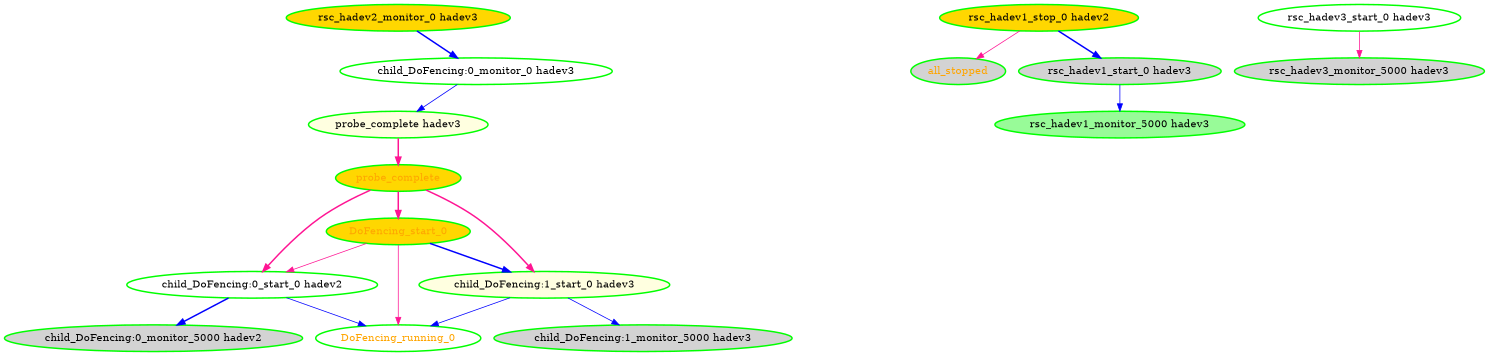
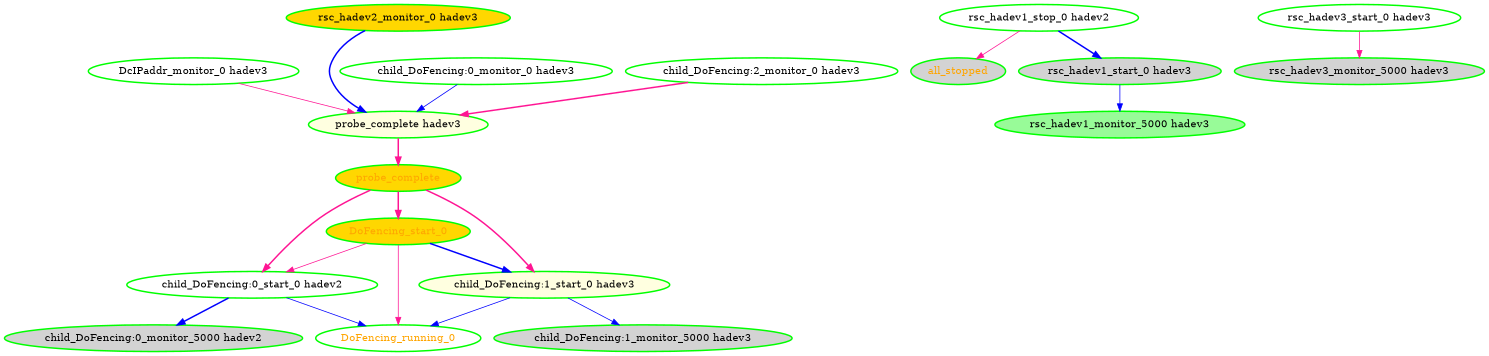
(1039, 18) -> (1039, 18)
(434, 42) -> (330, 68)
none -> (194, 71)
none -> (762, 71)
